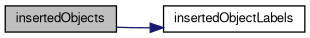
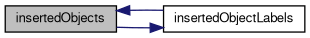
none -> (147, 10)
